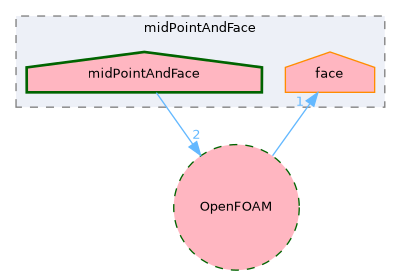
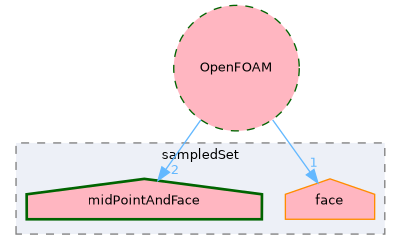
(200, 29) -> (200, 156)
(175, 118) -> (178, 152)
